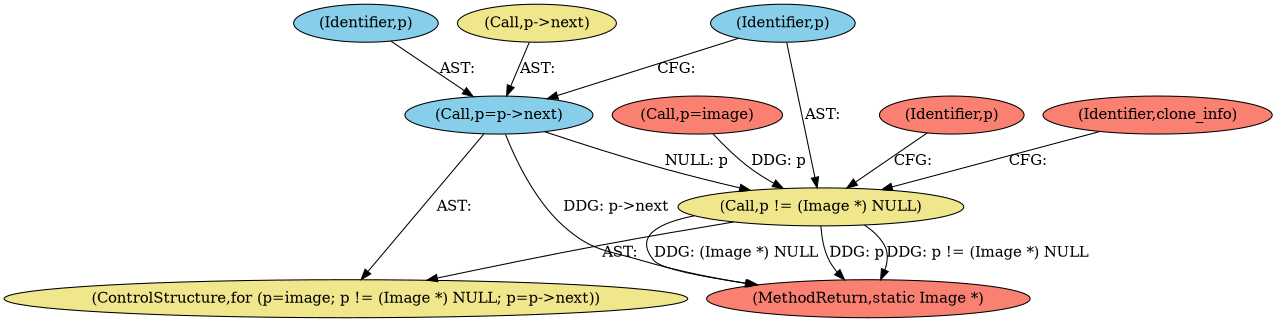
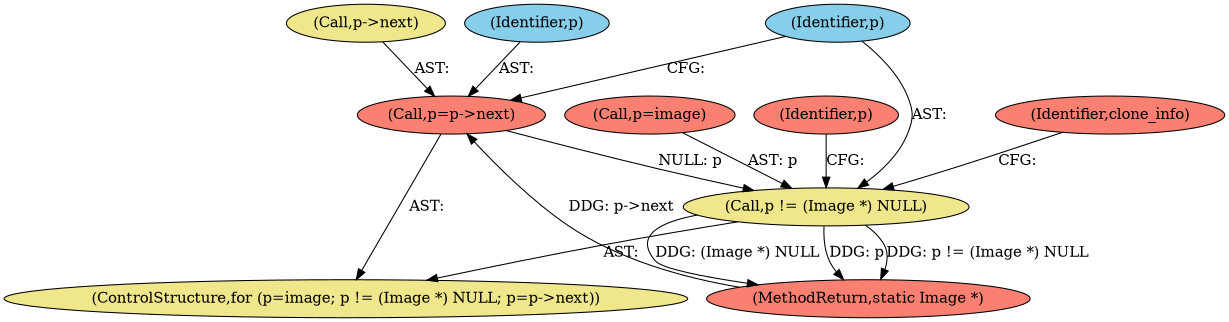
(499, 115) -> (451, 115)
(779, 161) -> (773, 161)
(585, 242) -> (593, 240)
